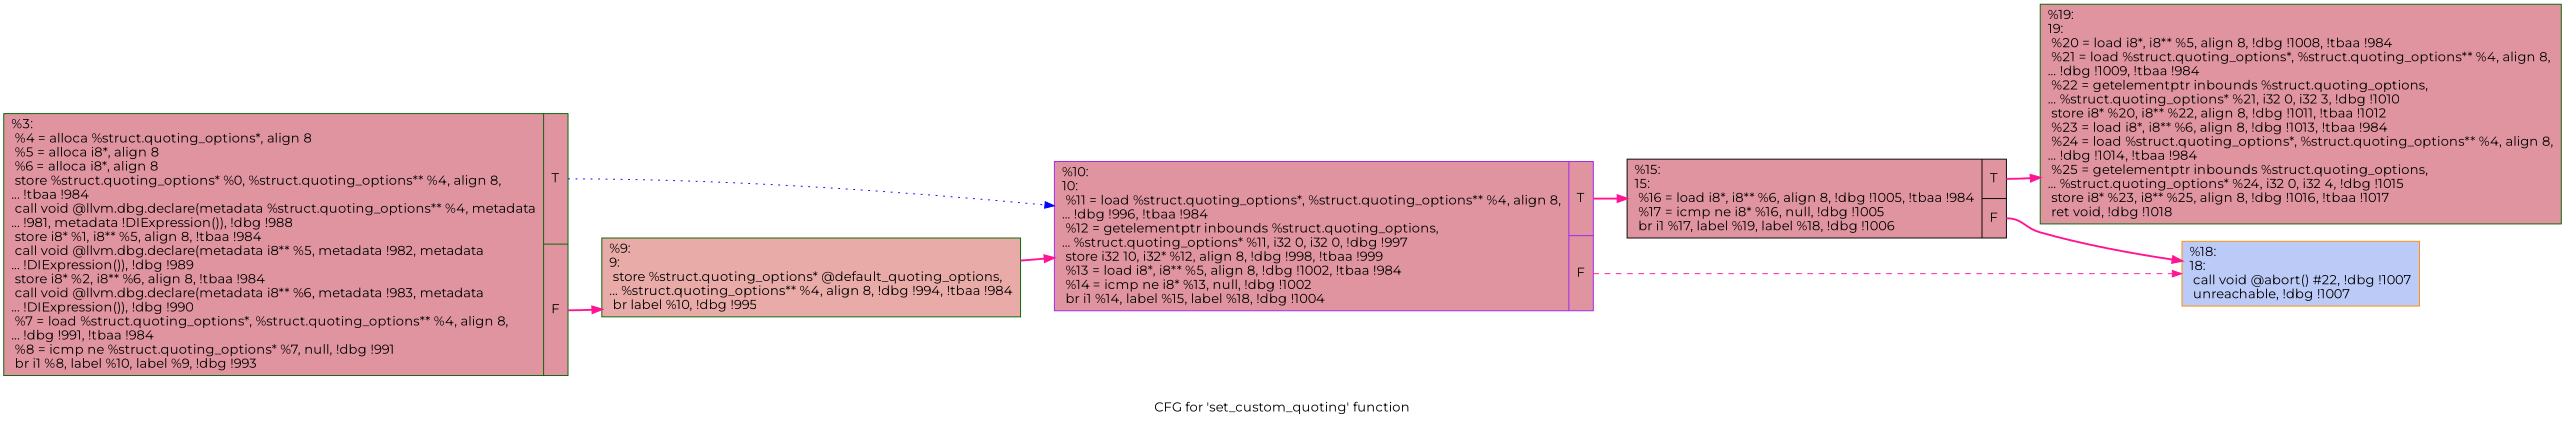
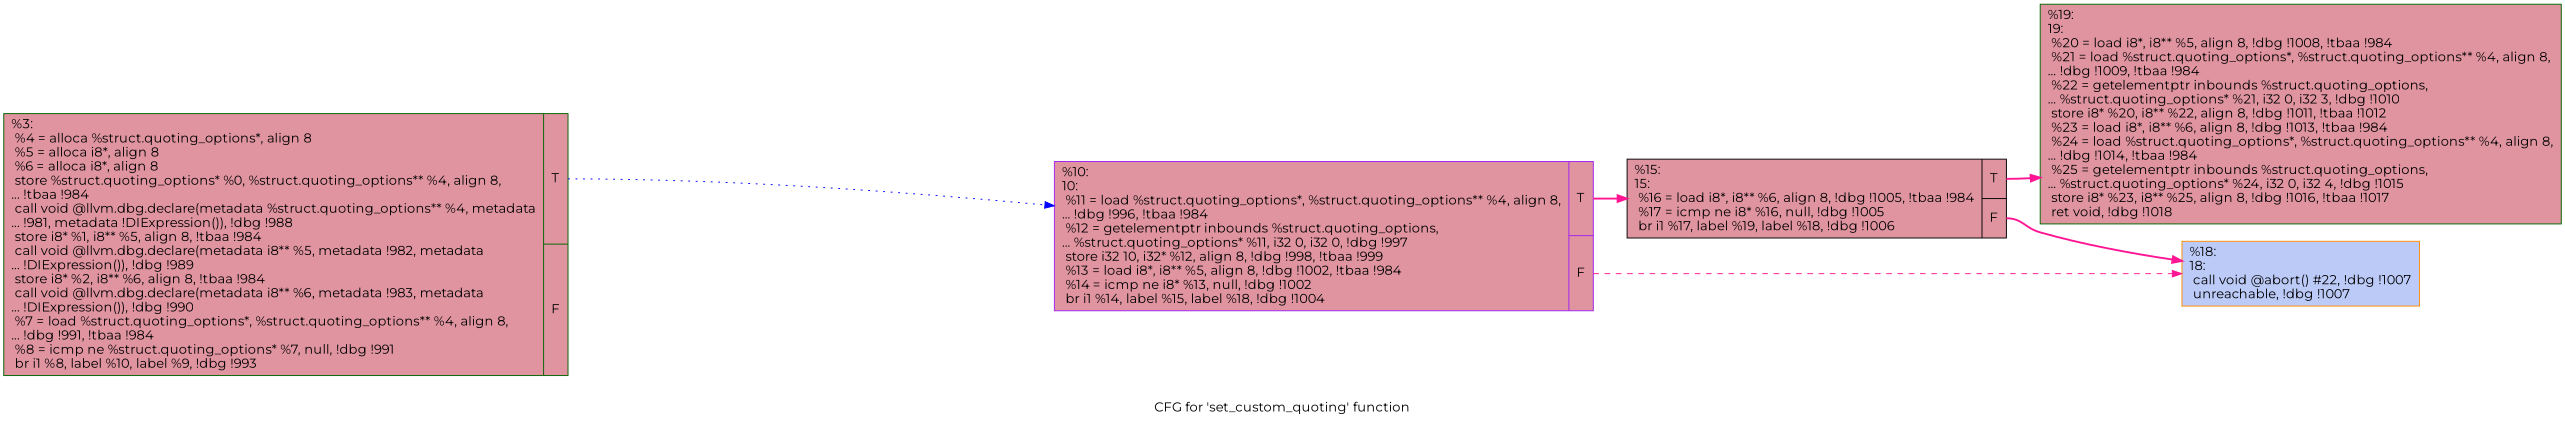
(811, 277) -> none
